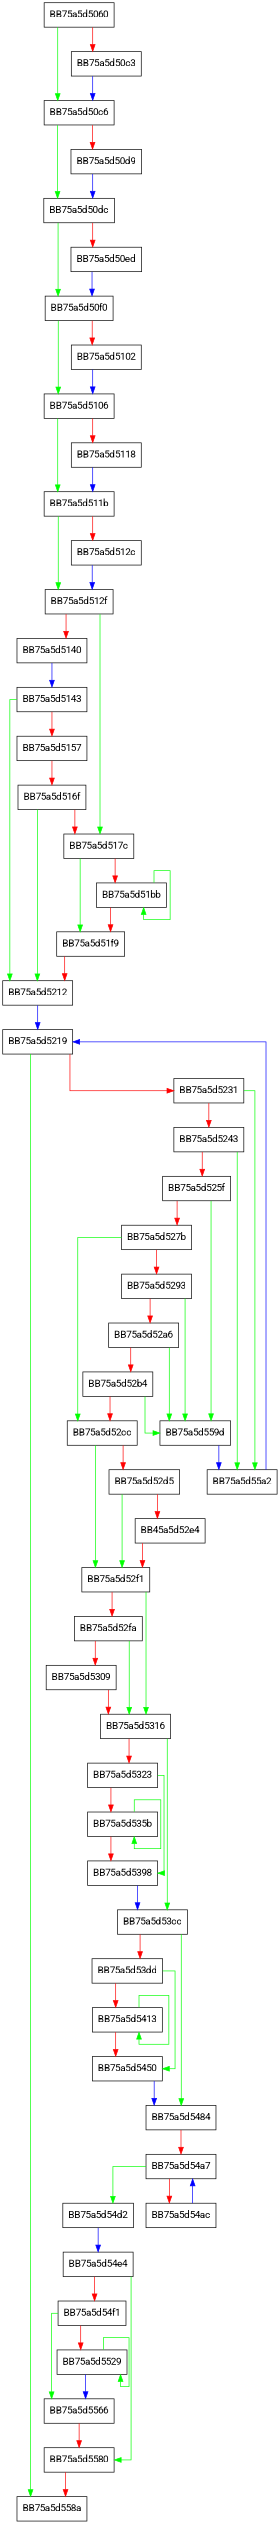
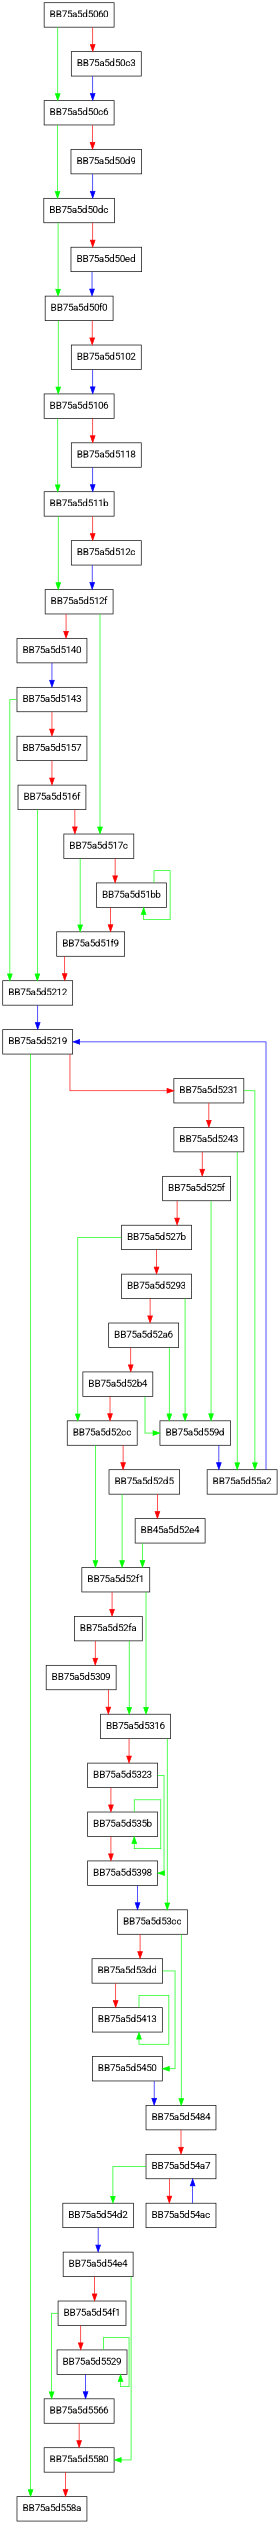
(142, 1552) -> (142, 1552)
(116, 2041) -> none
